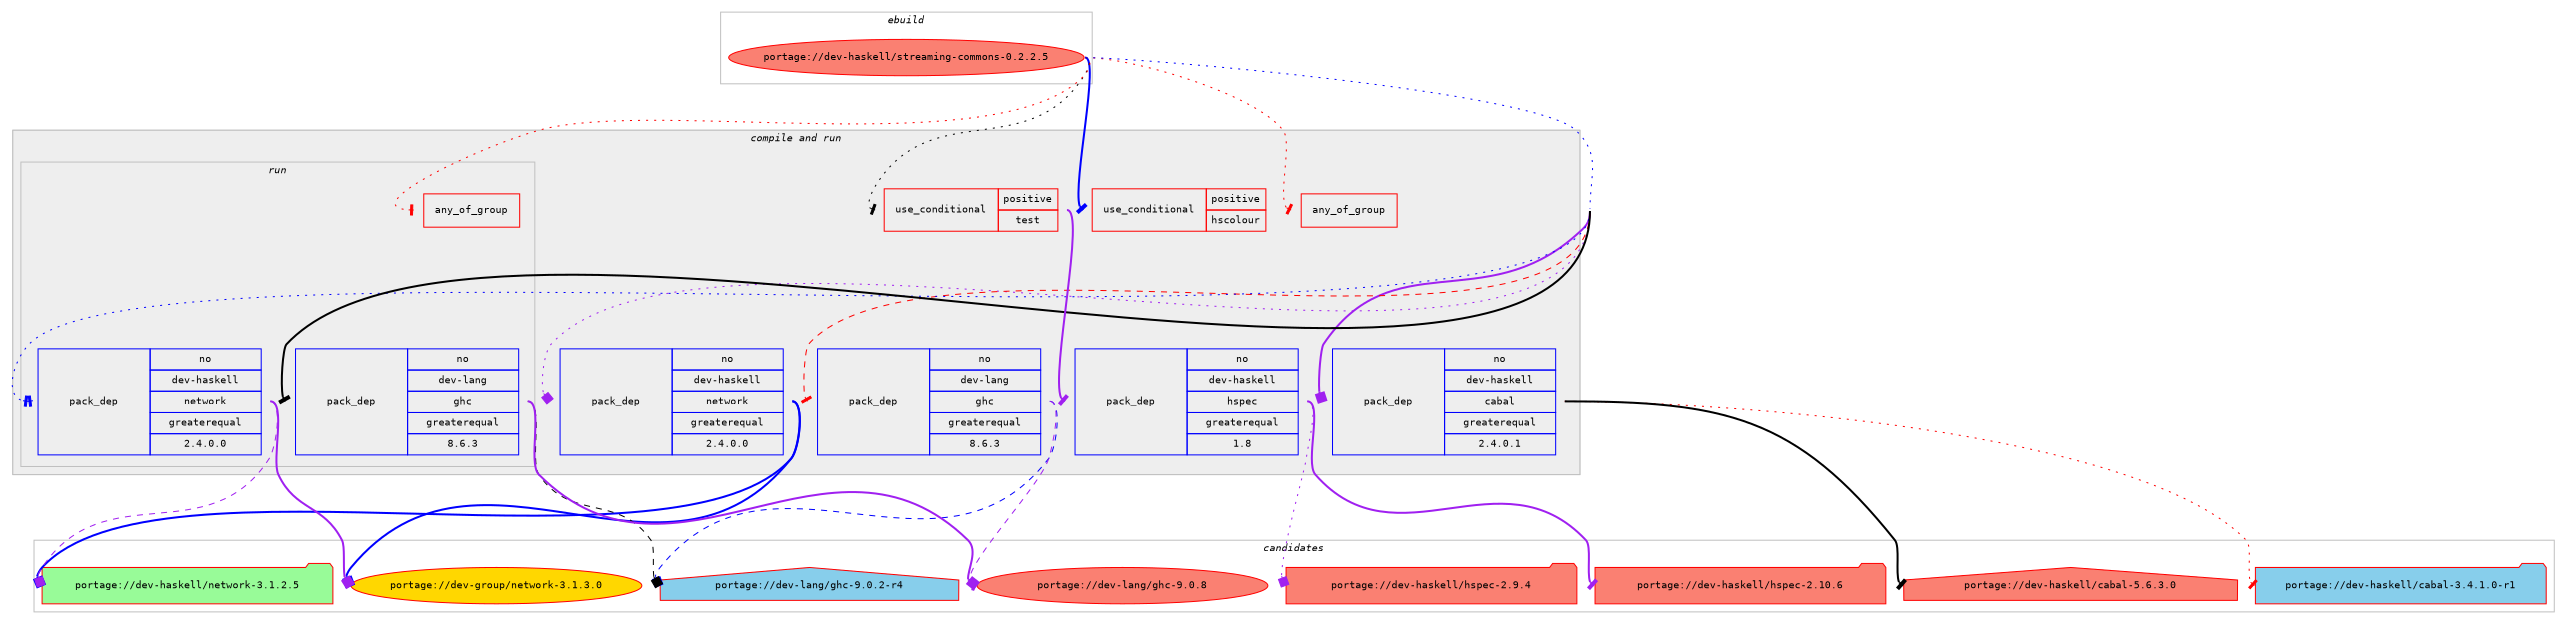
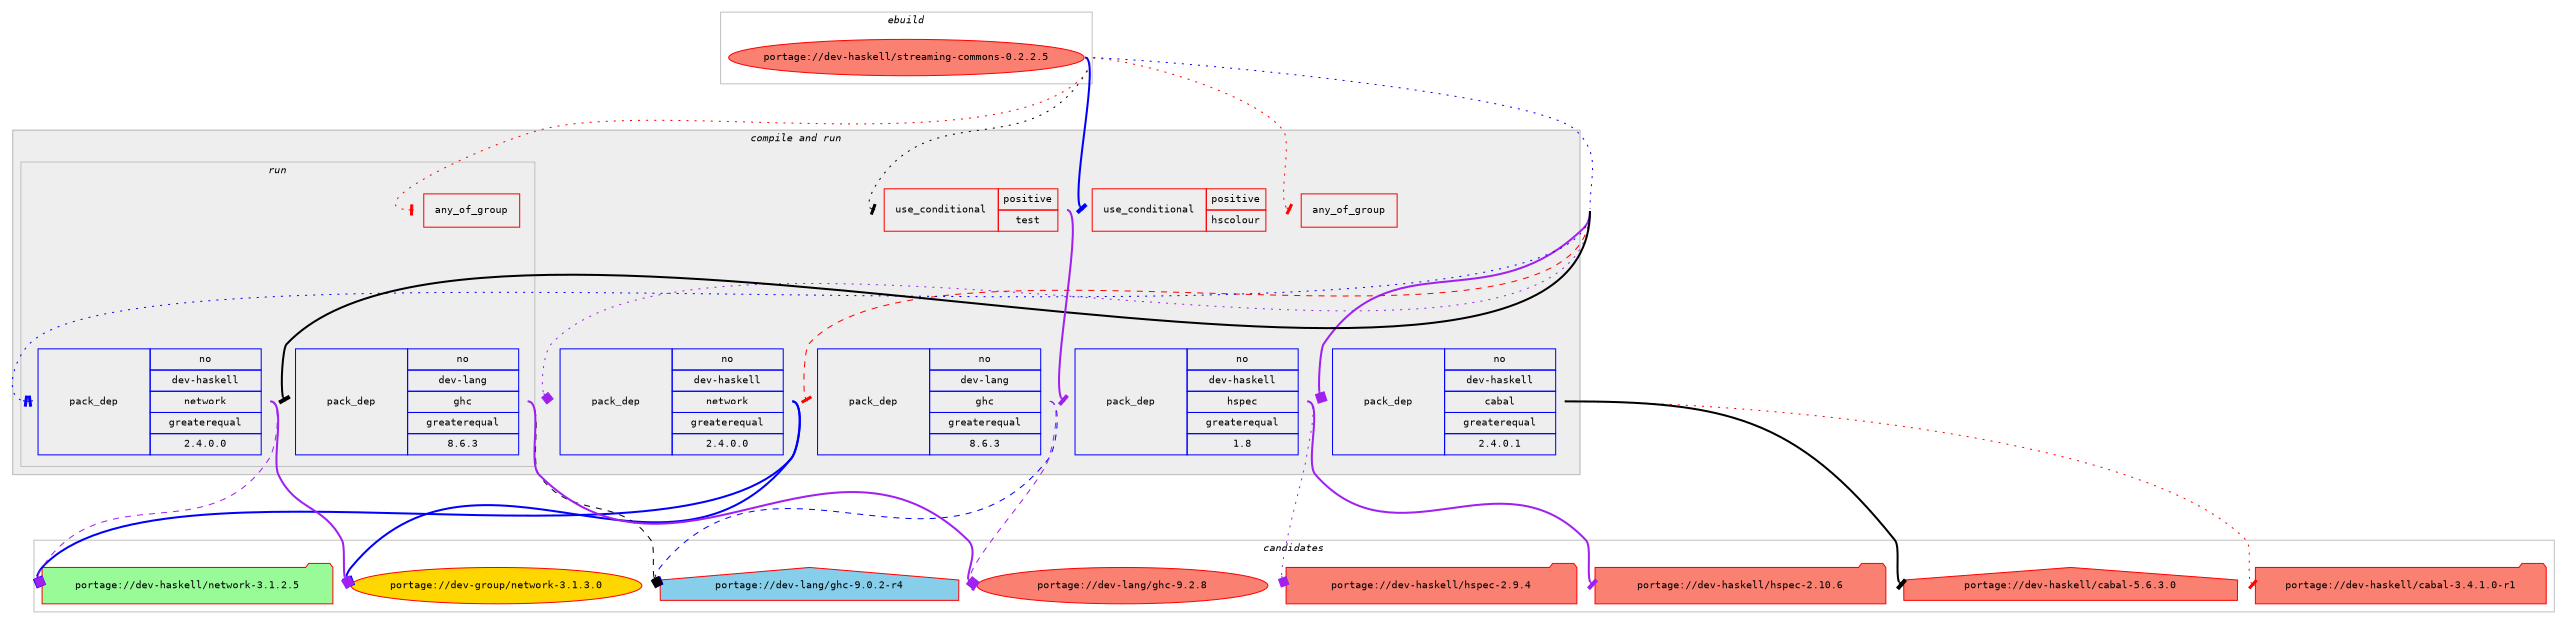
(1123, 586) -> (1123, 586)
(2401, 586) -> (2401, 586)
